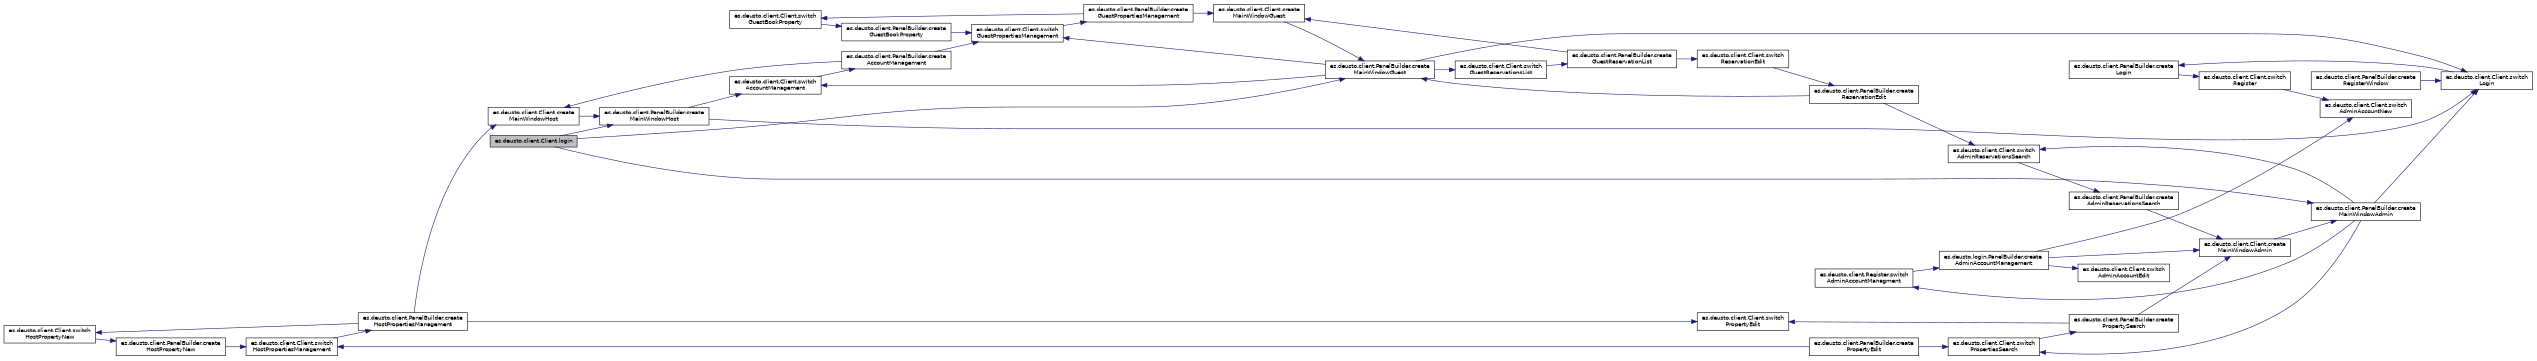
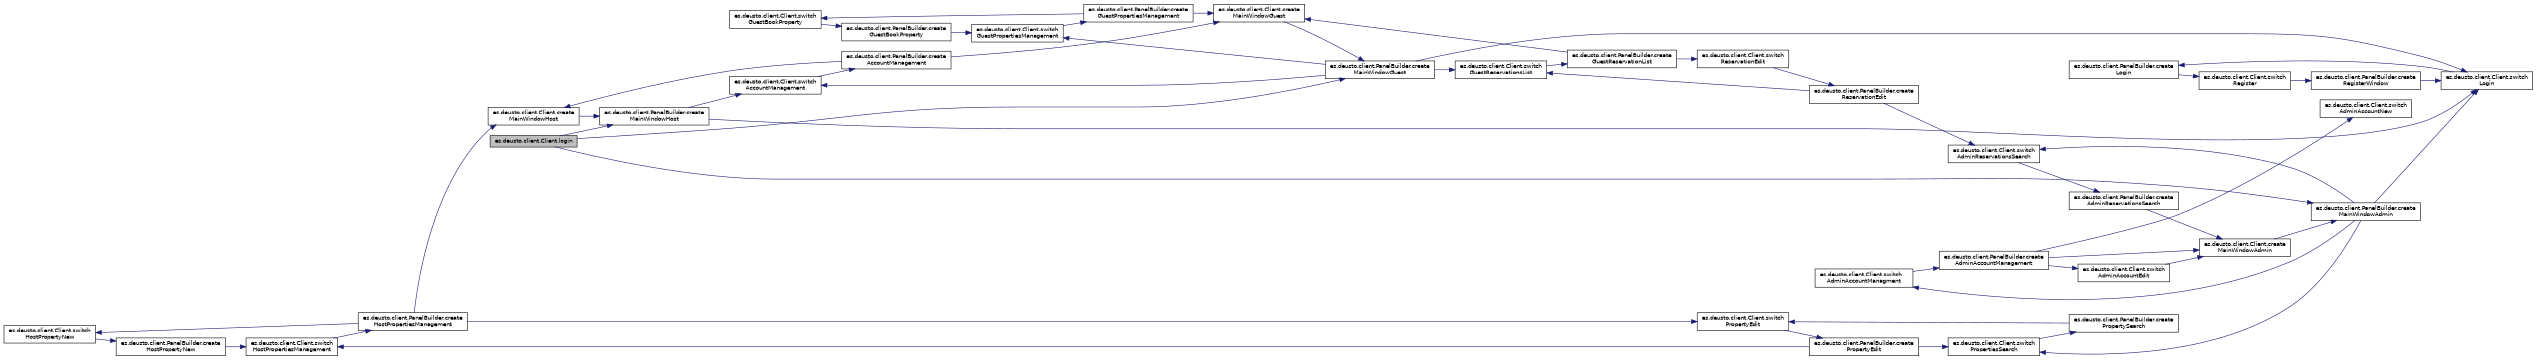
(954, 47) -> (1083, 45)
(1618, 94) -> (1681, 82)
(2303, 94) -> (2298, 81)
(1994, 260) -> (1994, 260)
(1864, 278) -> (1864, 278)
(2182, 287) -> (2181, 261)
none -> (1801, 334)
